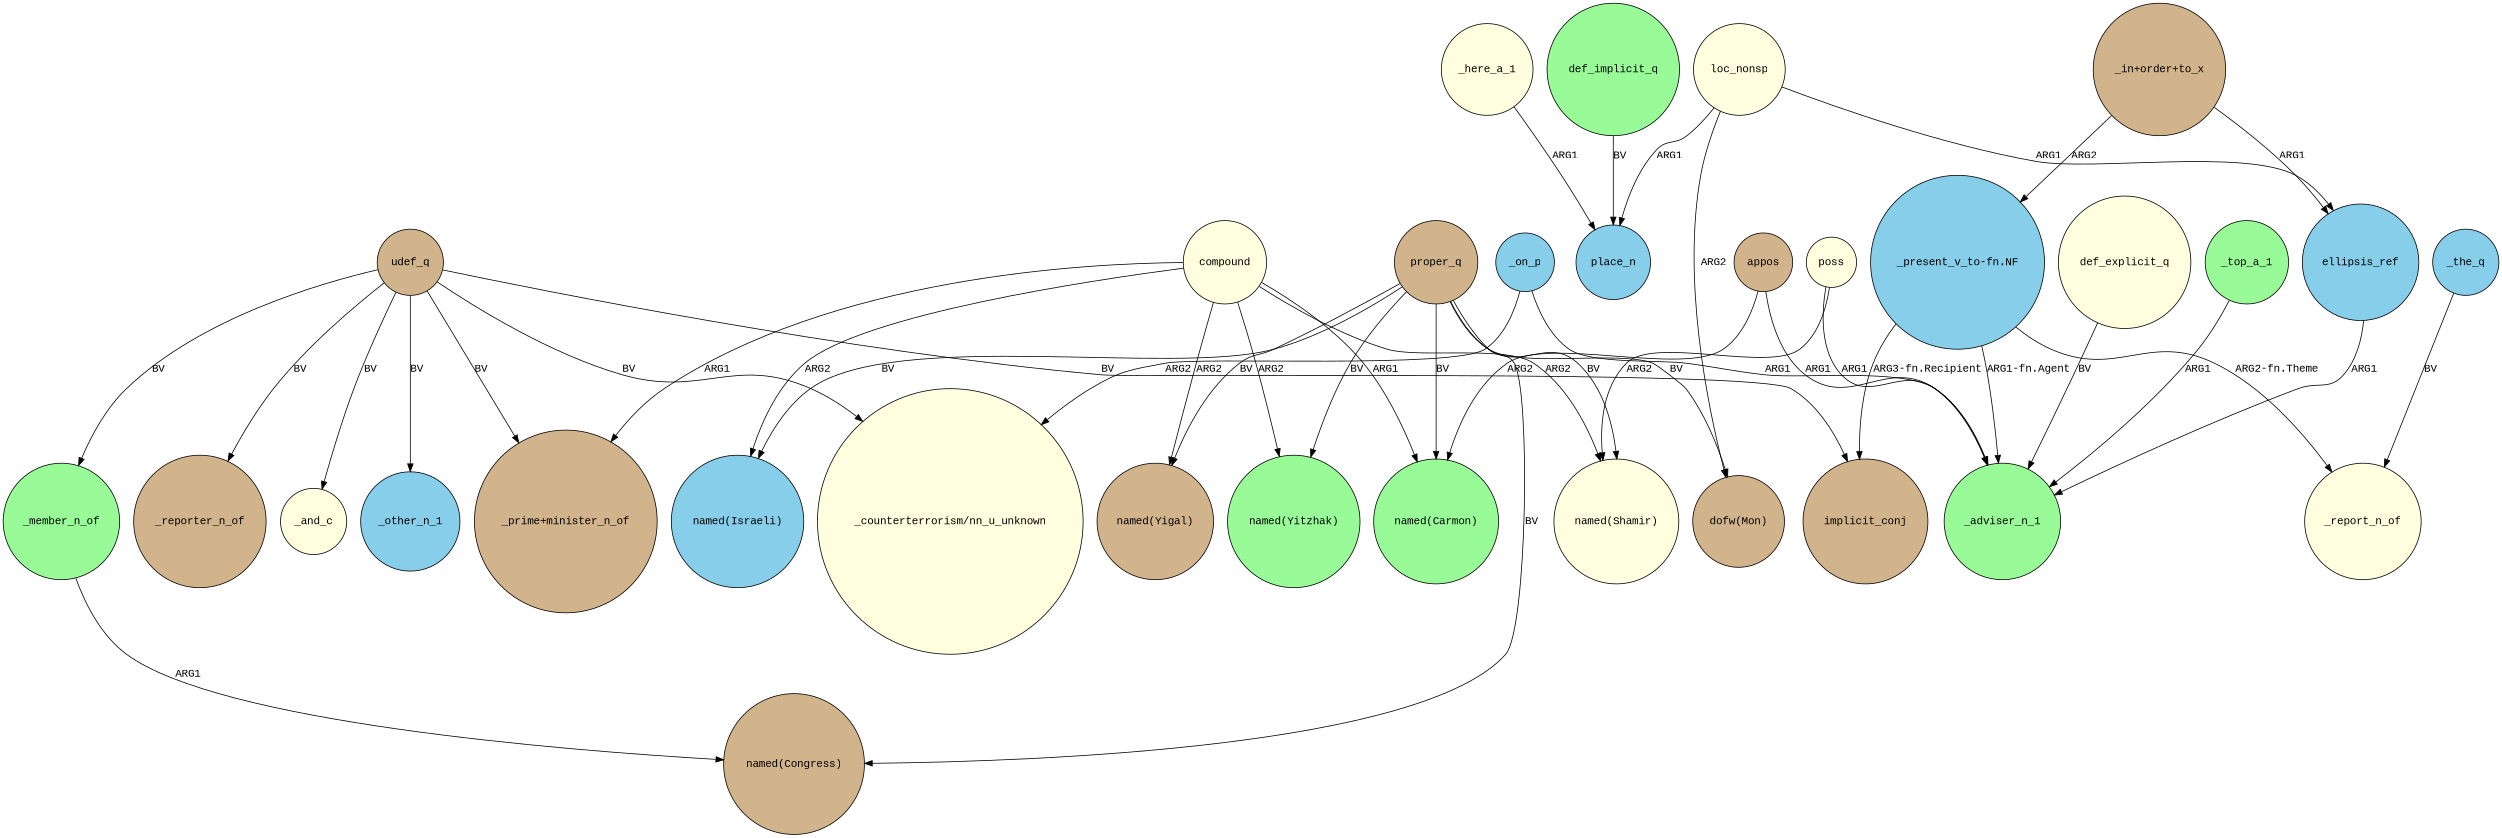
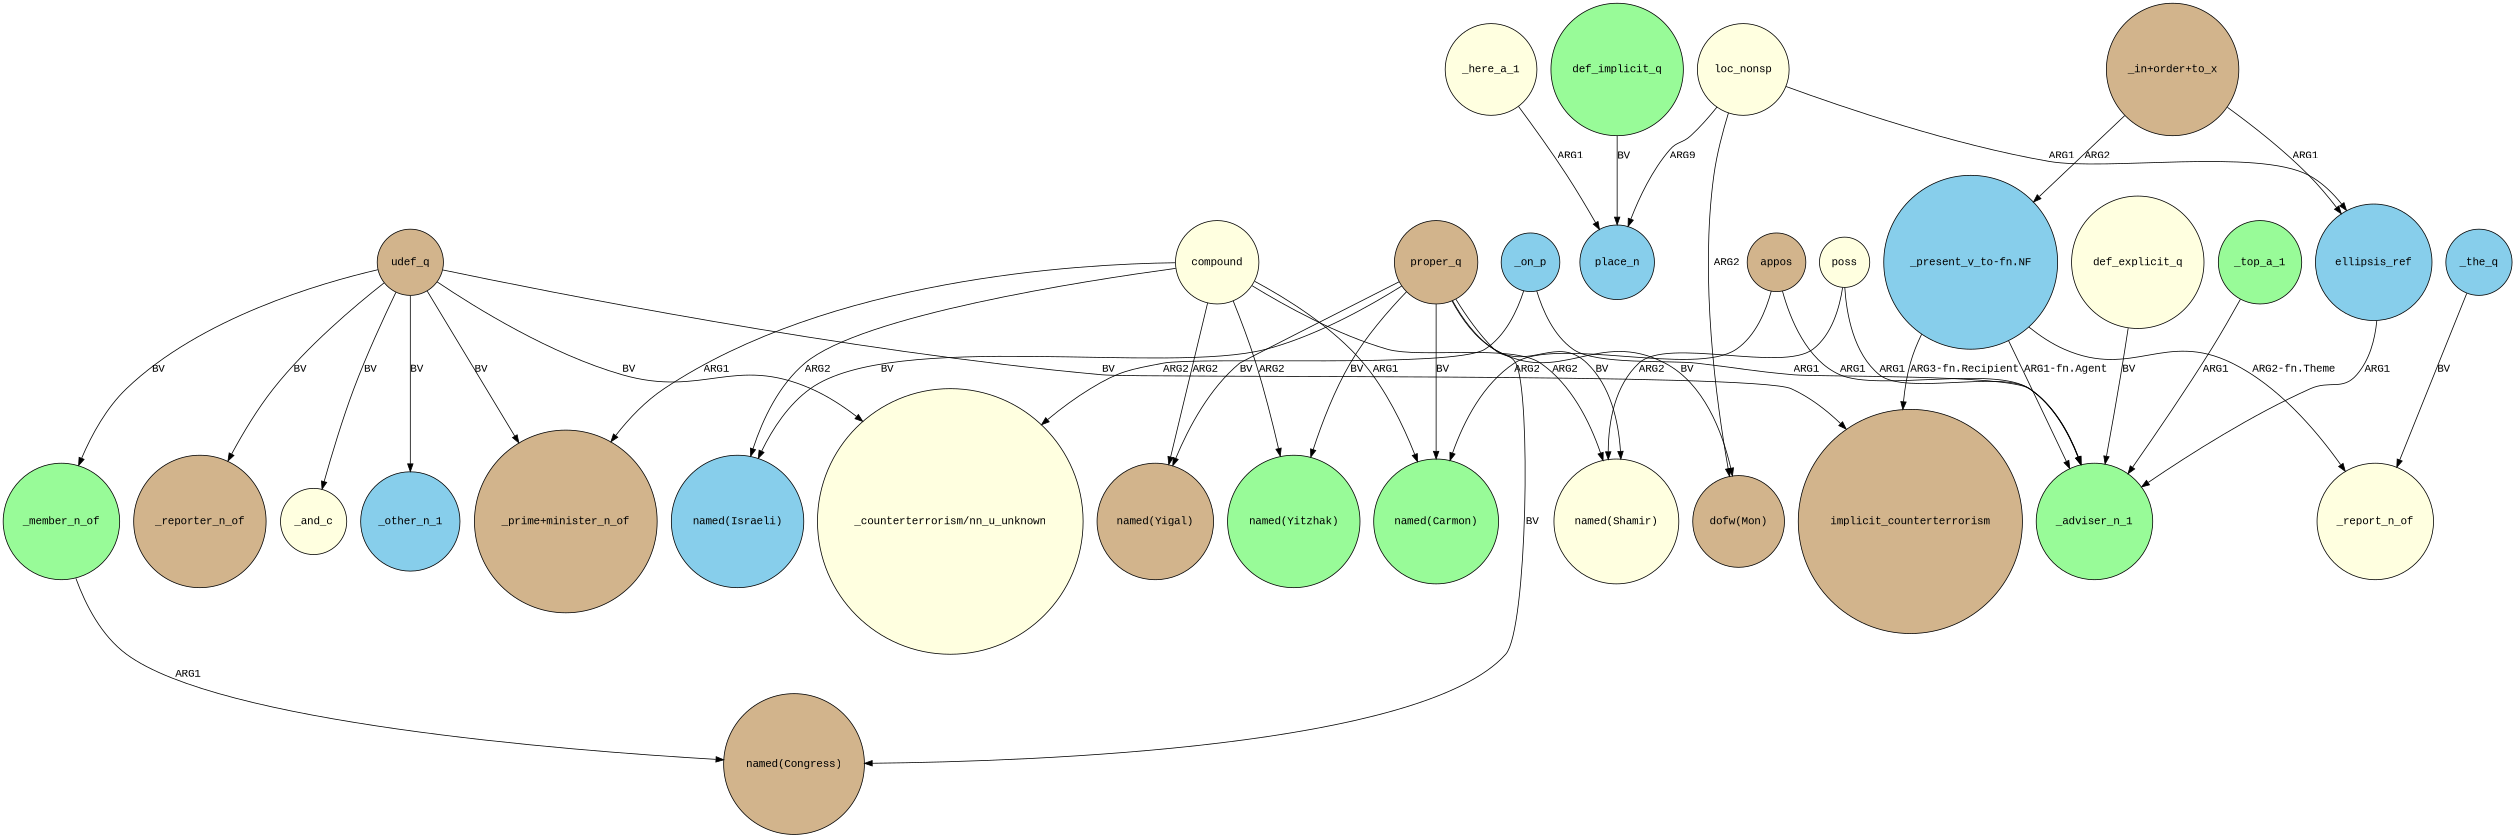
(1670, 156) -> (1683, 156)
(1865, 521) -> (1910, 521)
